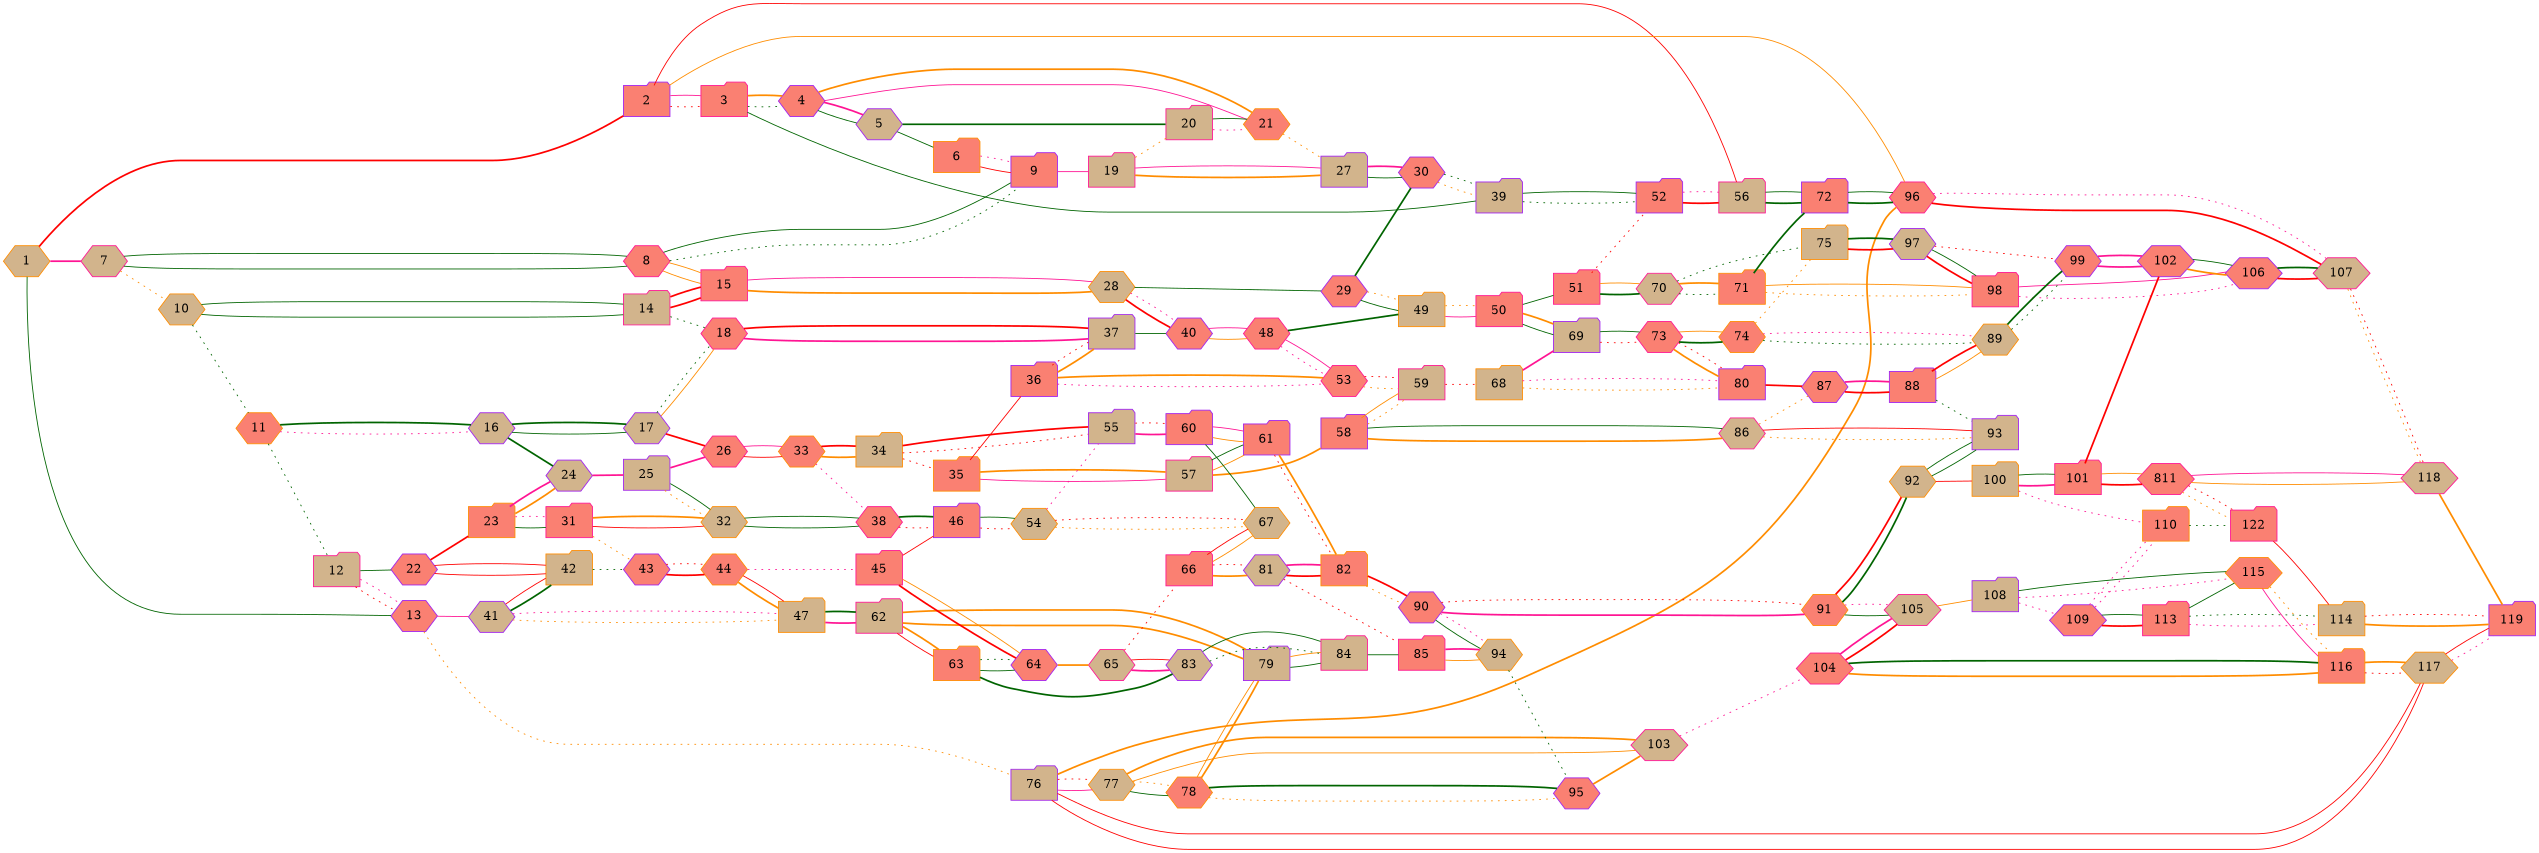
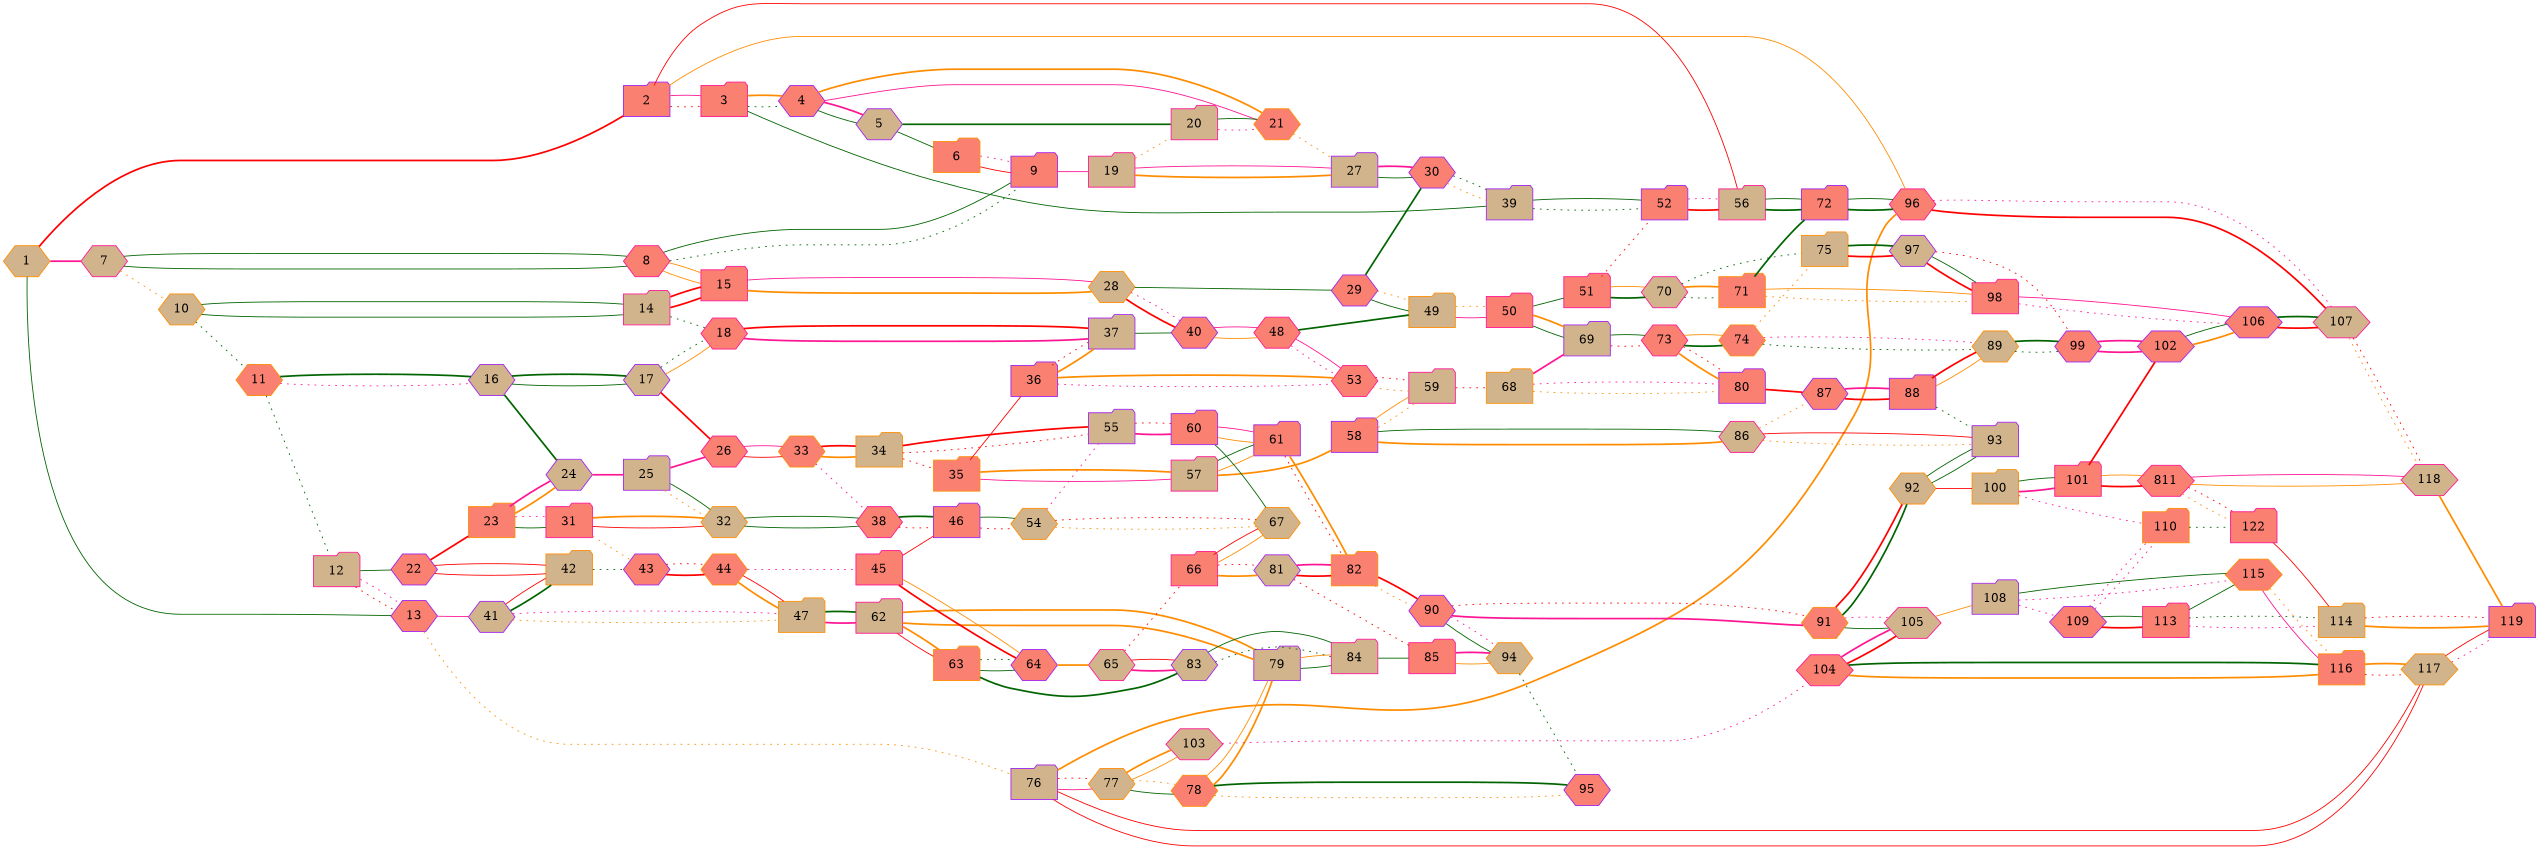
(1617, 770) -> none
